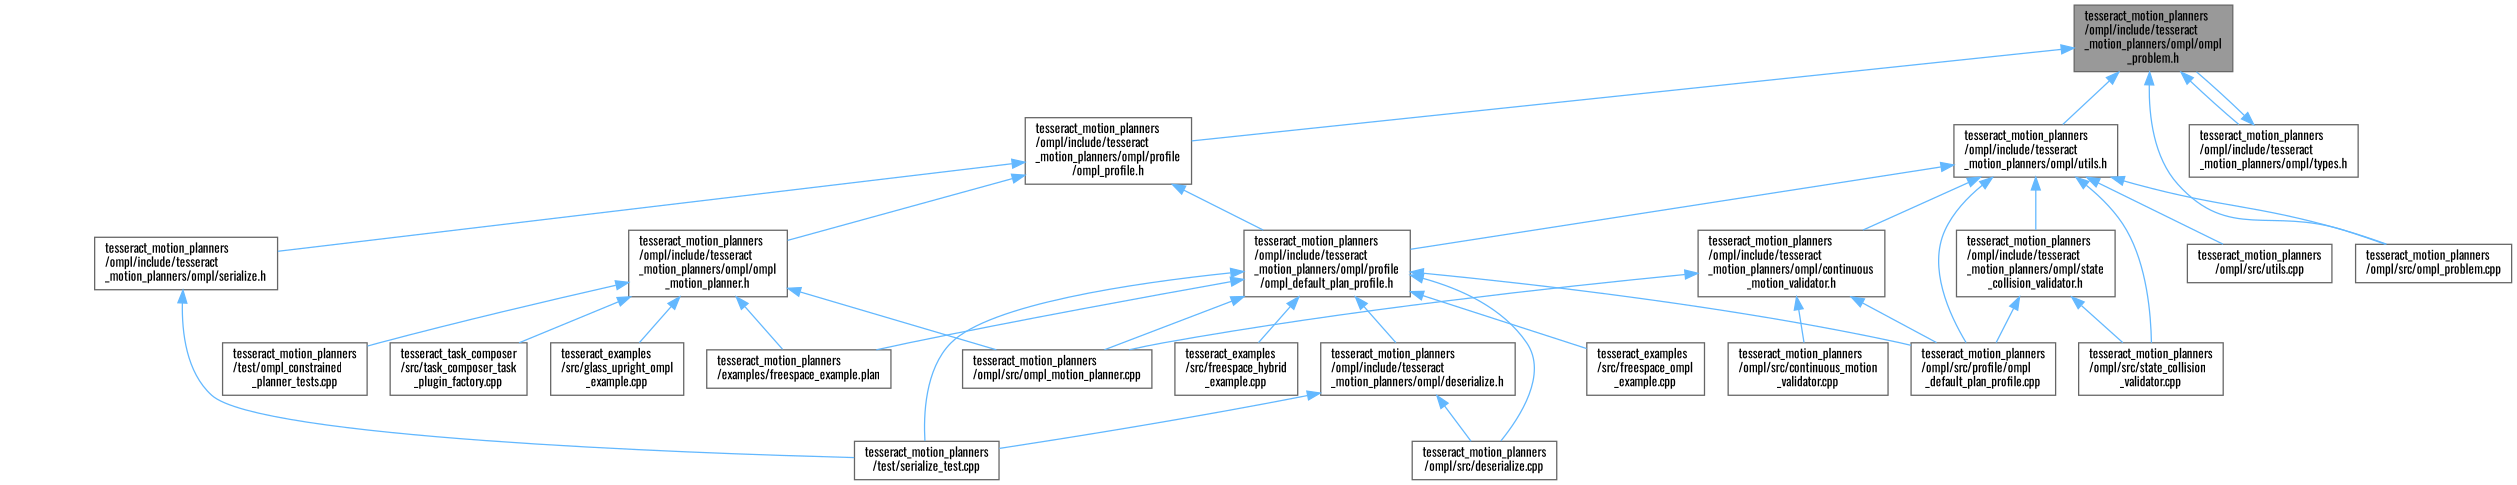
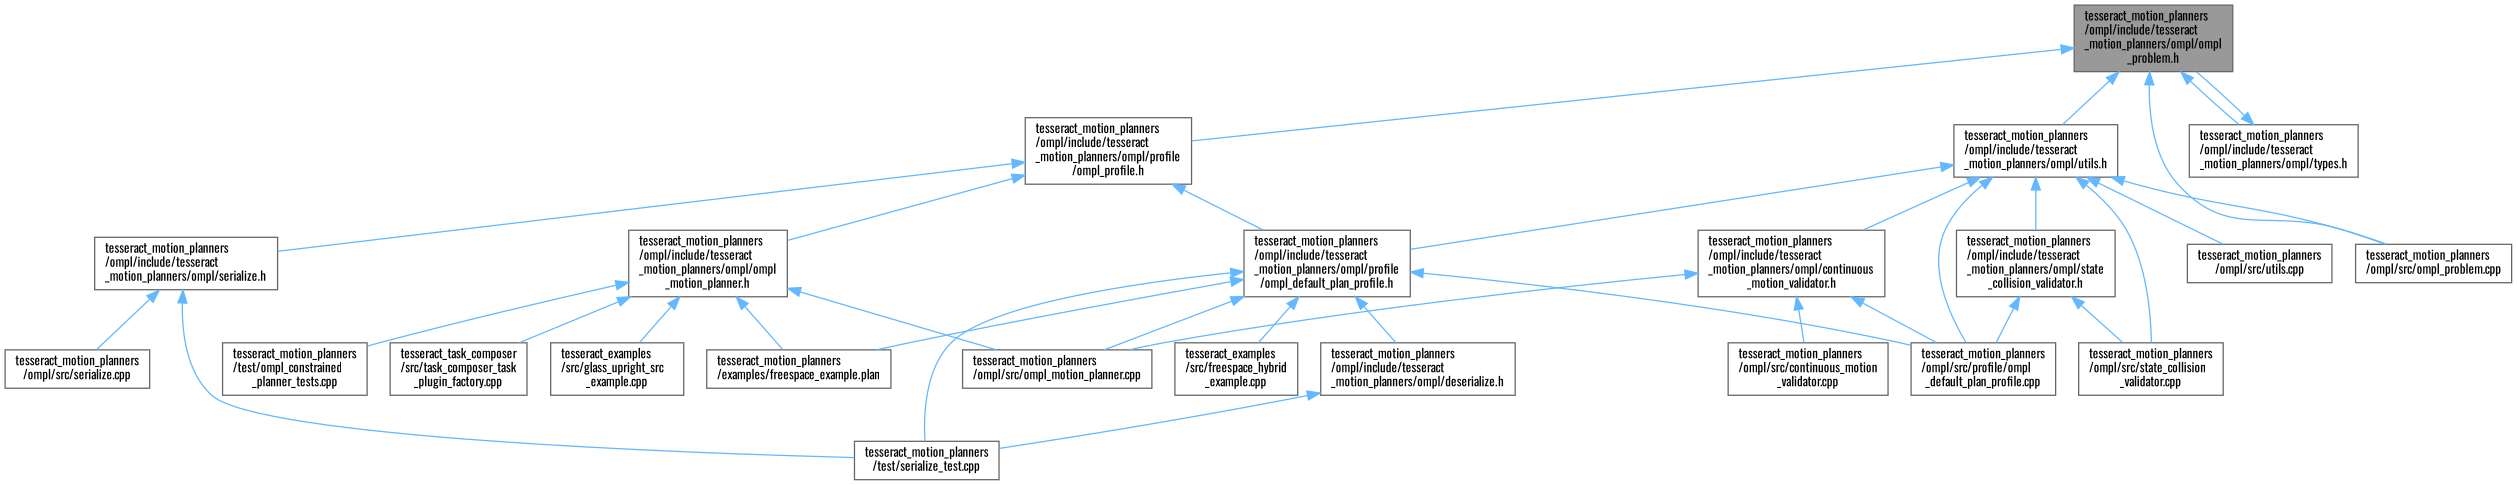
none -> (77, 369)
(617, 369) -> (617, 369)
(1646, 369) -> none
(1484, 460) -> none
